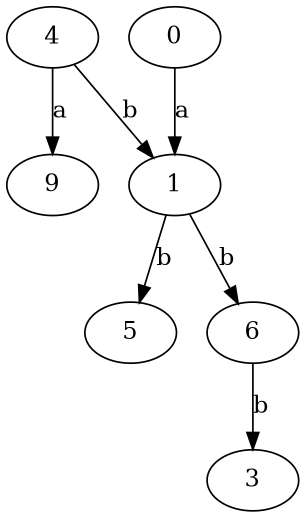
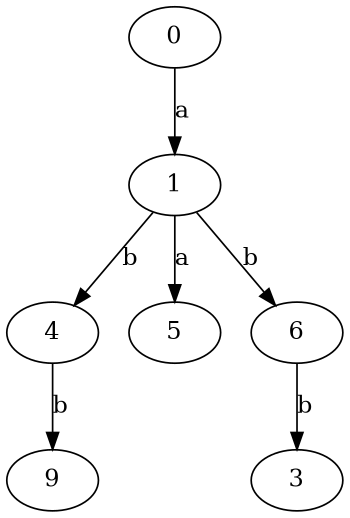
(108, 105) -> (119, 252)
(60, 111) -> (61, 406)
(165, 259) -> (182, 259)
